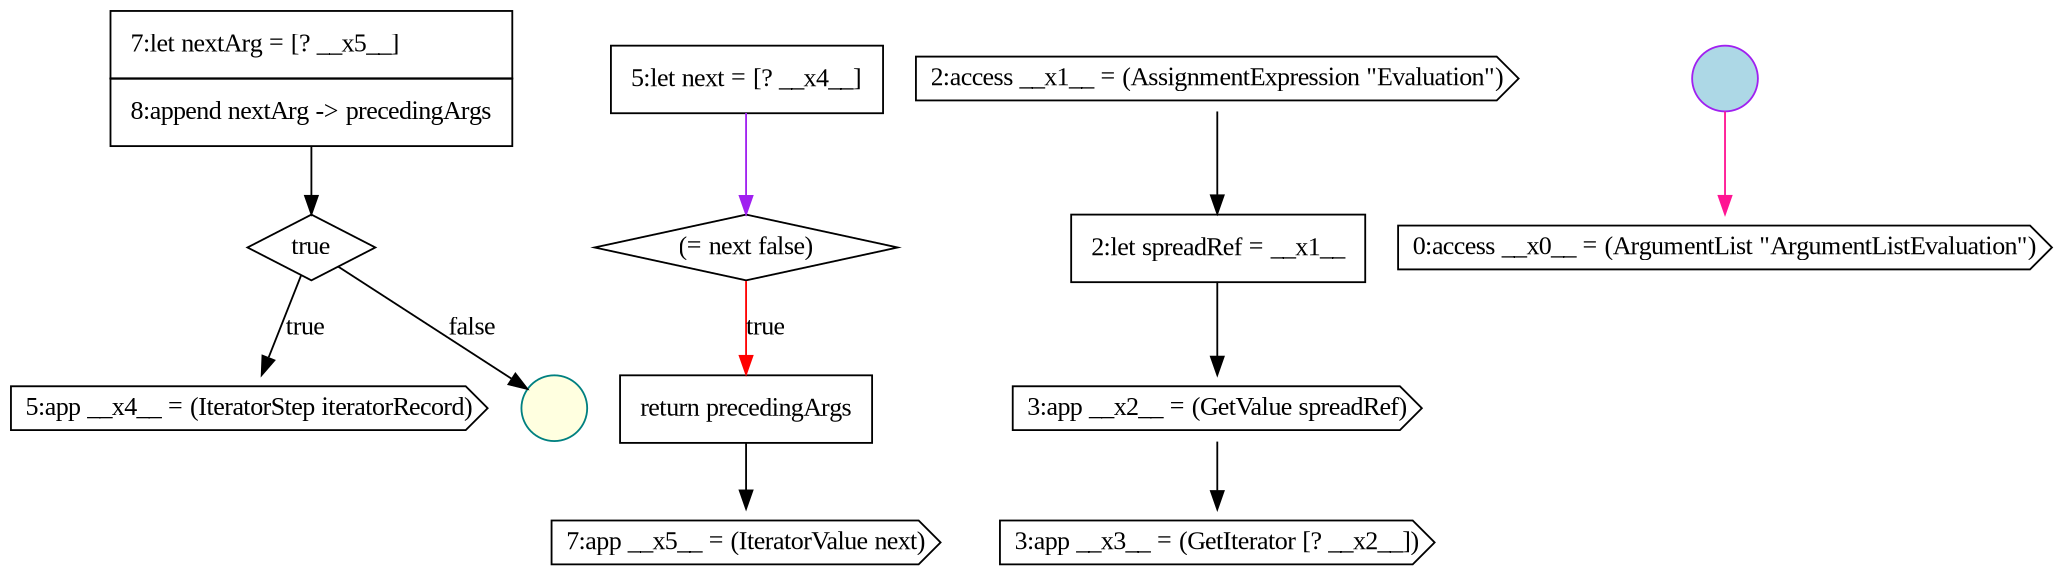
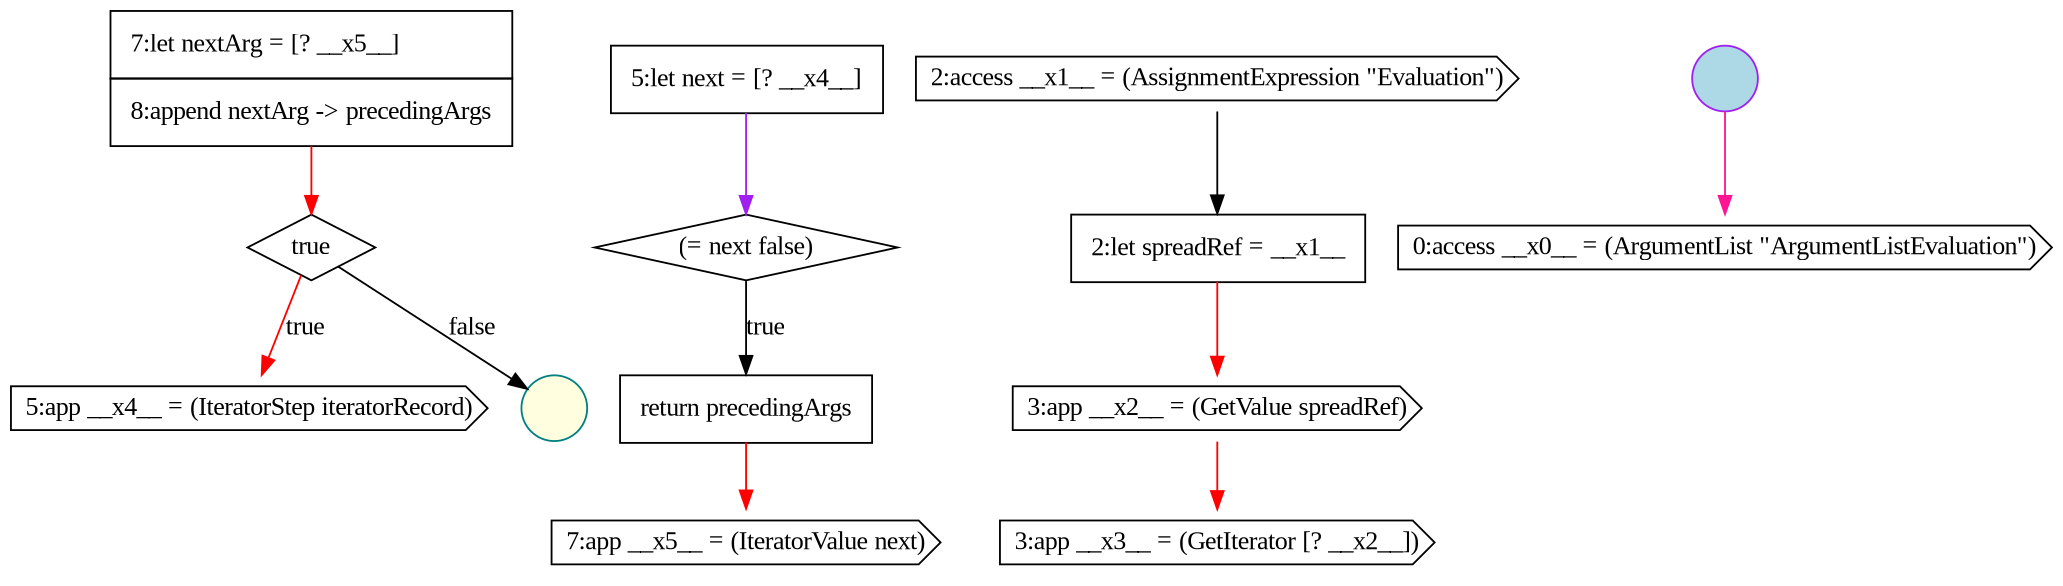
(311, 171) -> (311, 171)
(285, 316) -> (285, 316)
(746, 318) -> (746, 318)
(1217, 319) -> (1217, 319)
(746, 466) -> (746, 466)
(1217, 466) -> (1217, 466)
